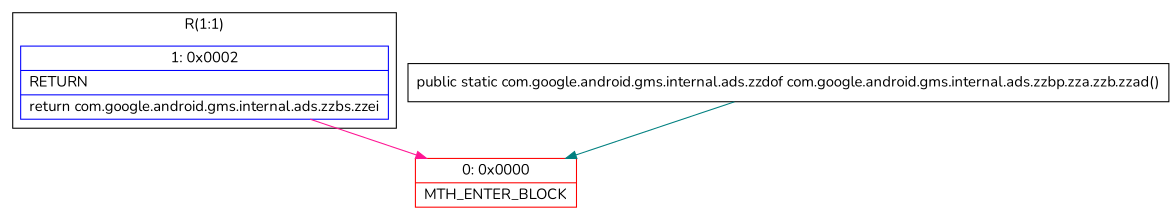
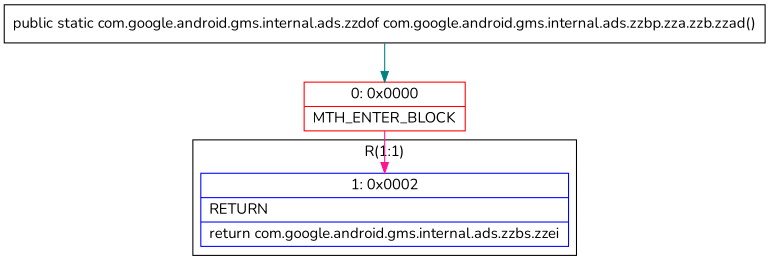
(363, 137) -> (385, 147)
